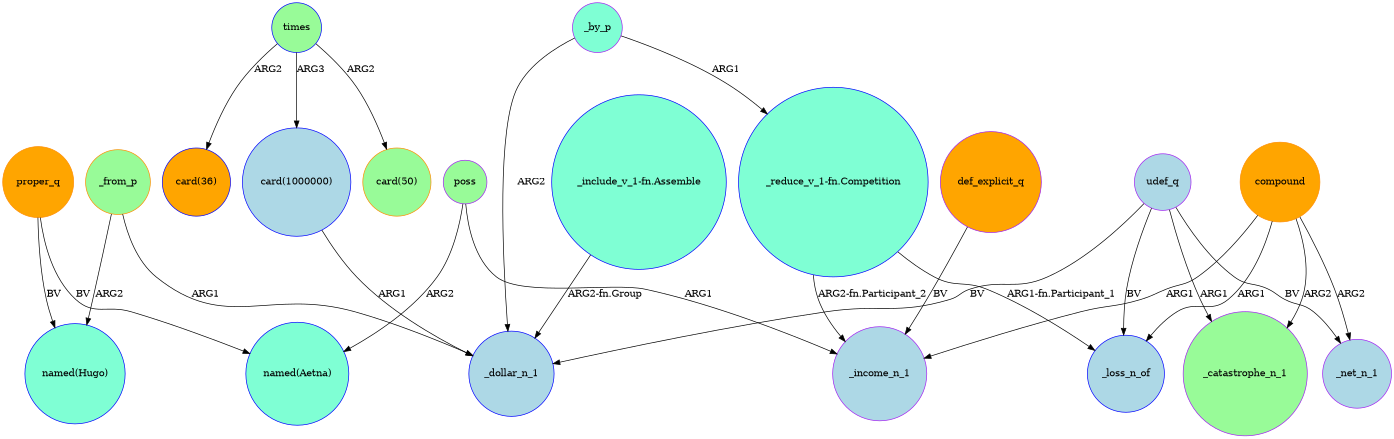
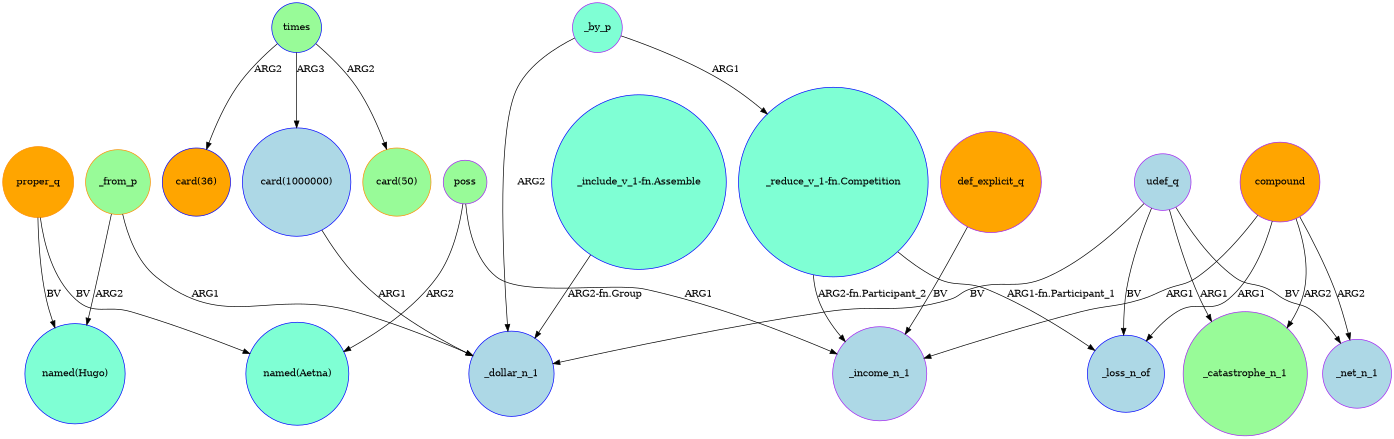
(1280, 182) -> (1280, 182)
